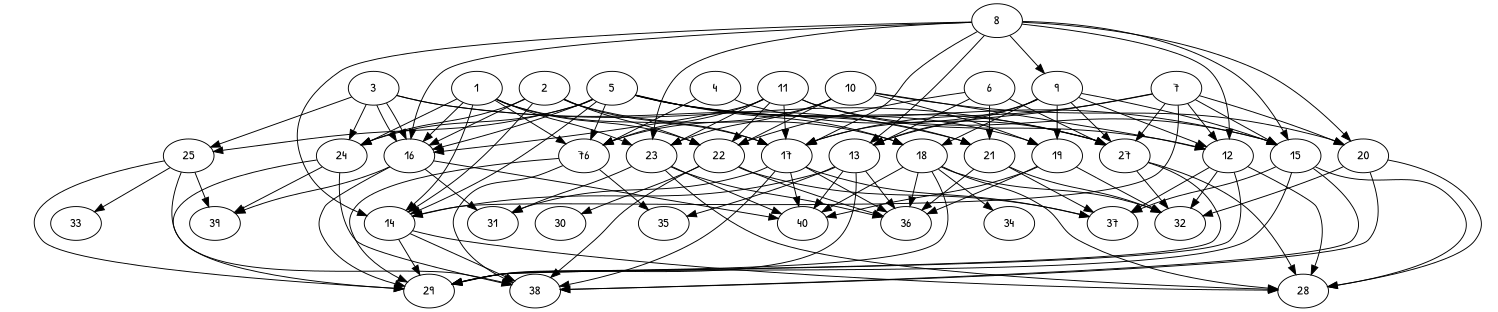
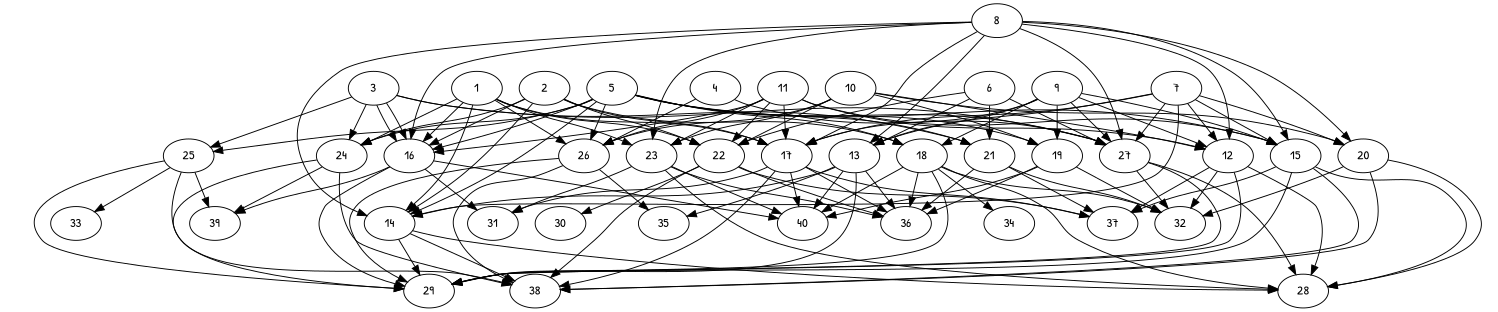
(1024, 51) -> (1084, 65)
(584, 156) -> (584, 156)
